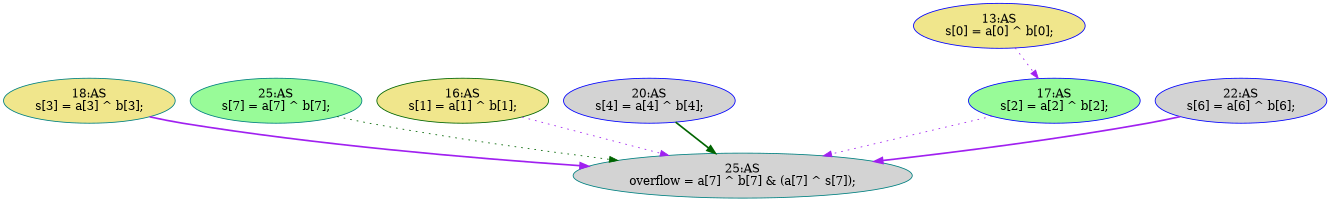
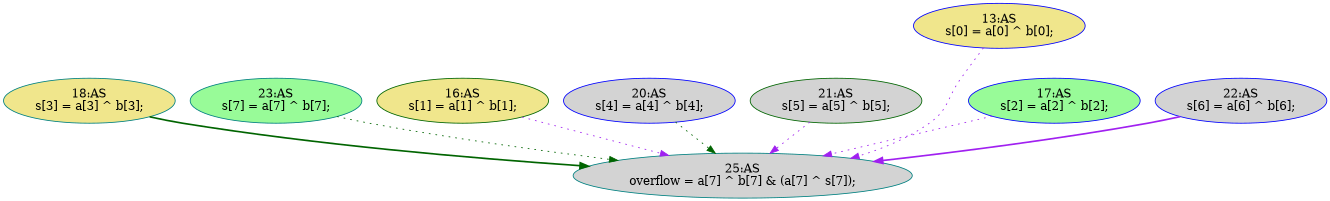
(1024, 60) -> (935, 118)
(276, 101) -> (276, 101)
none -> (836, 101)
(692, 135) -> (692, 135)
(364, 147) -> (364, 147)
